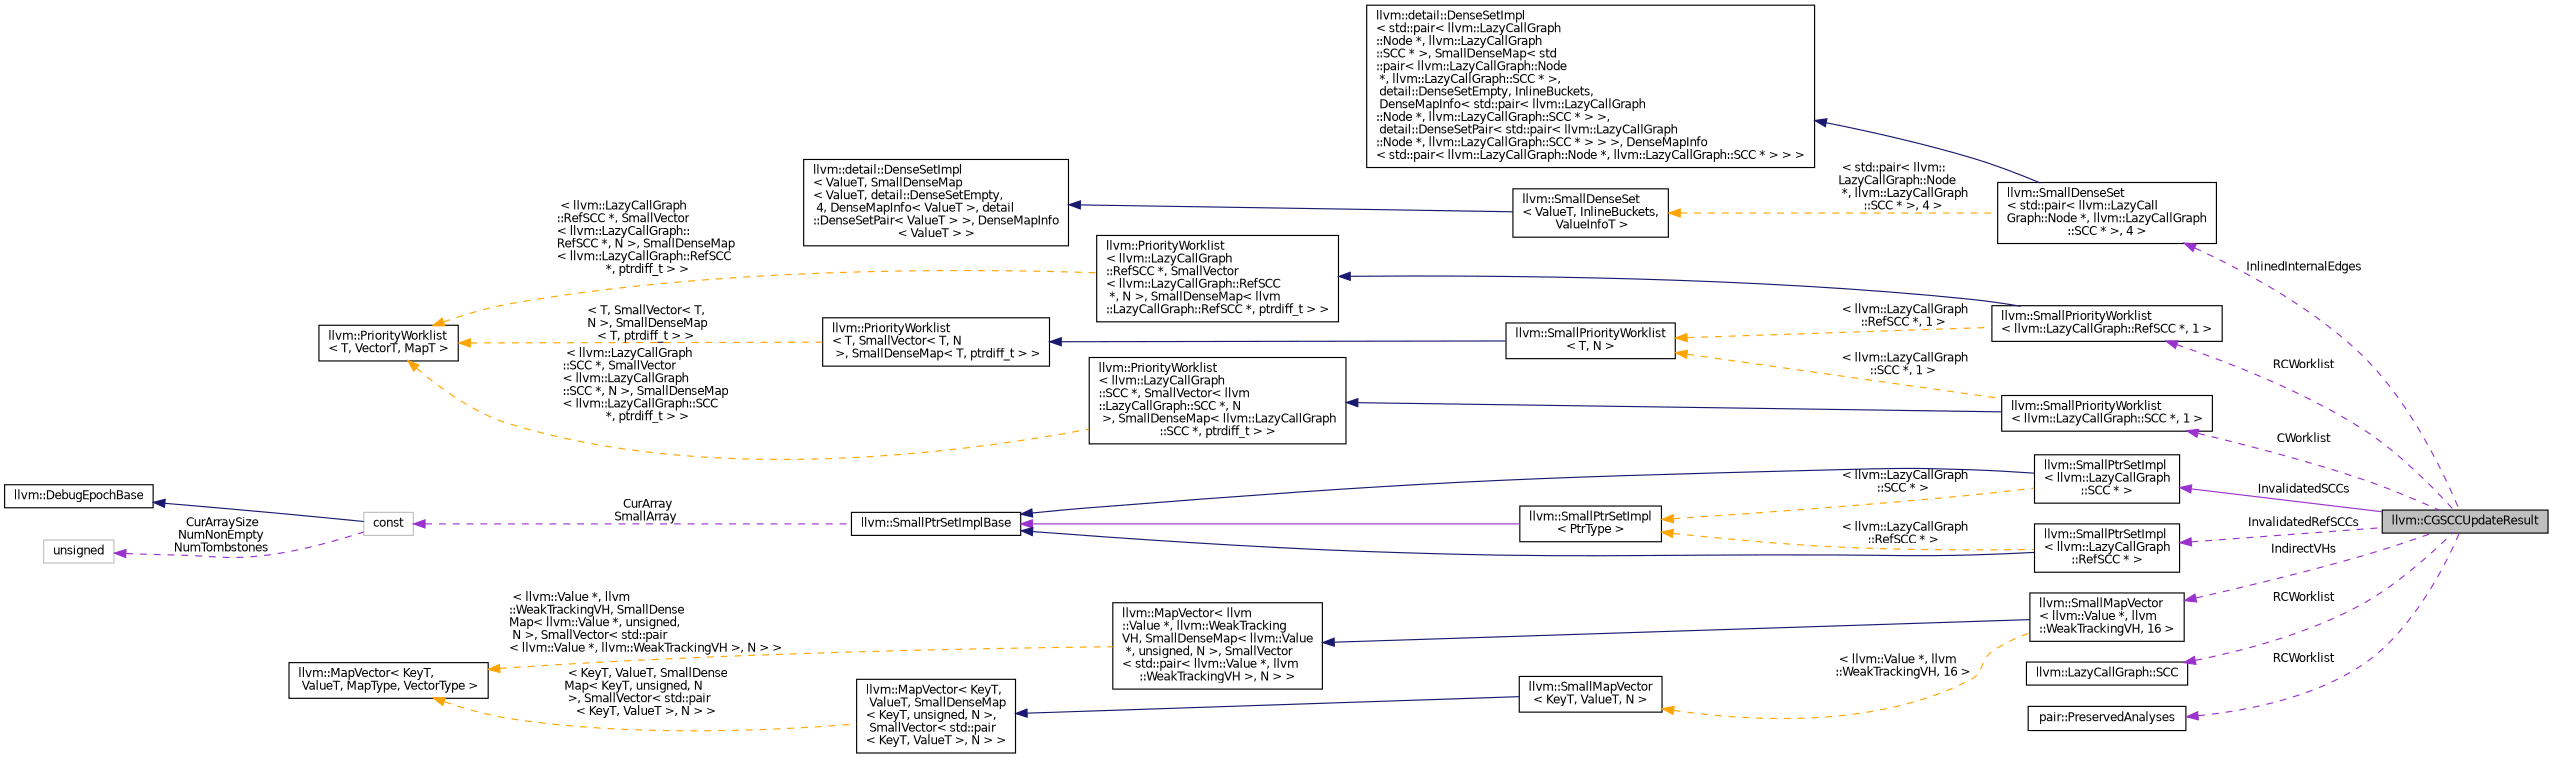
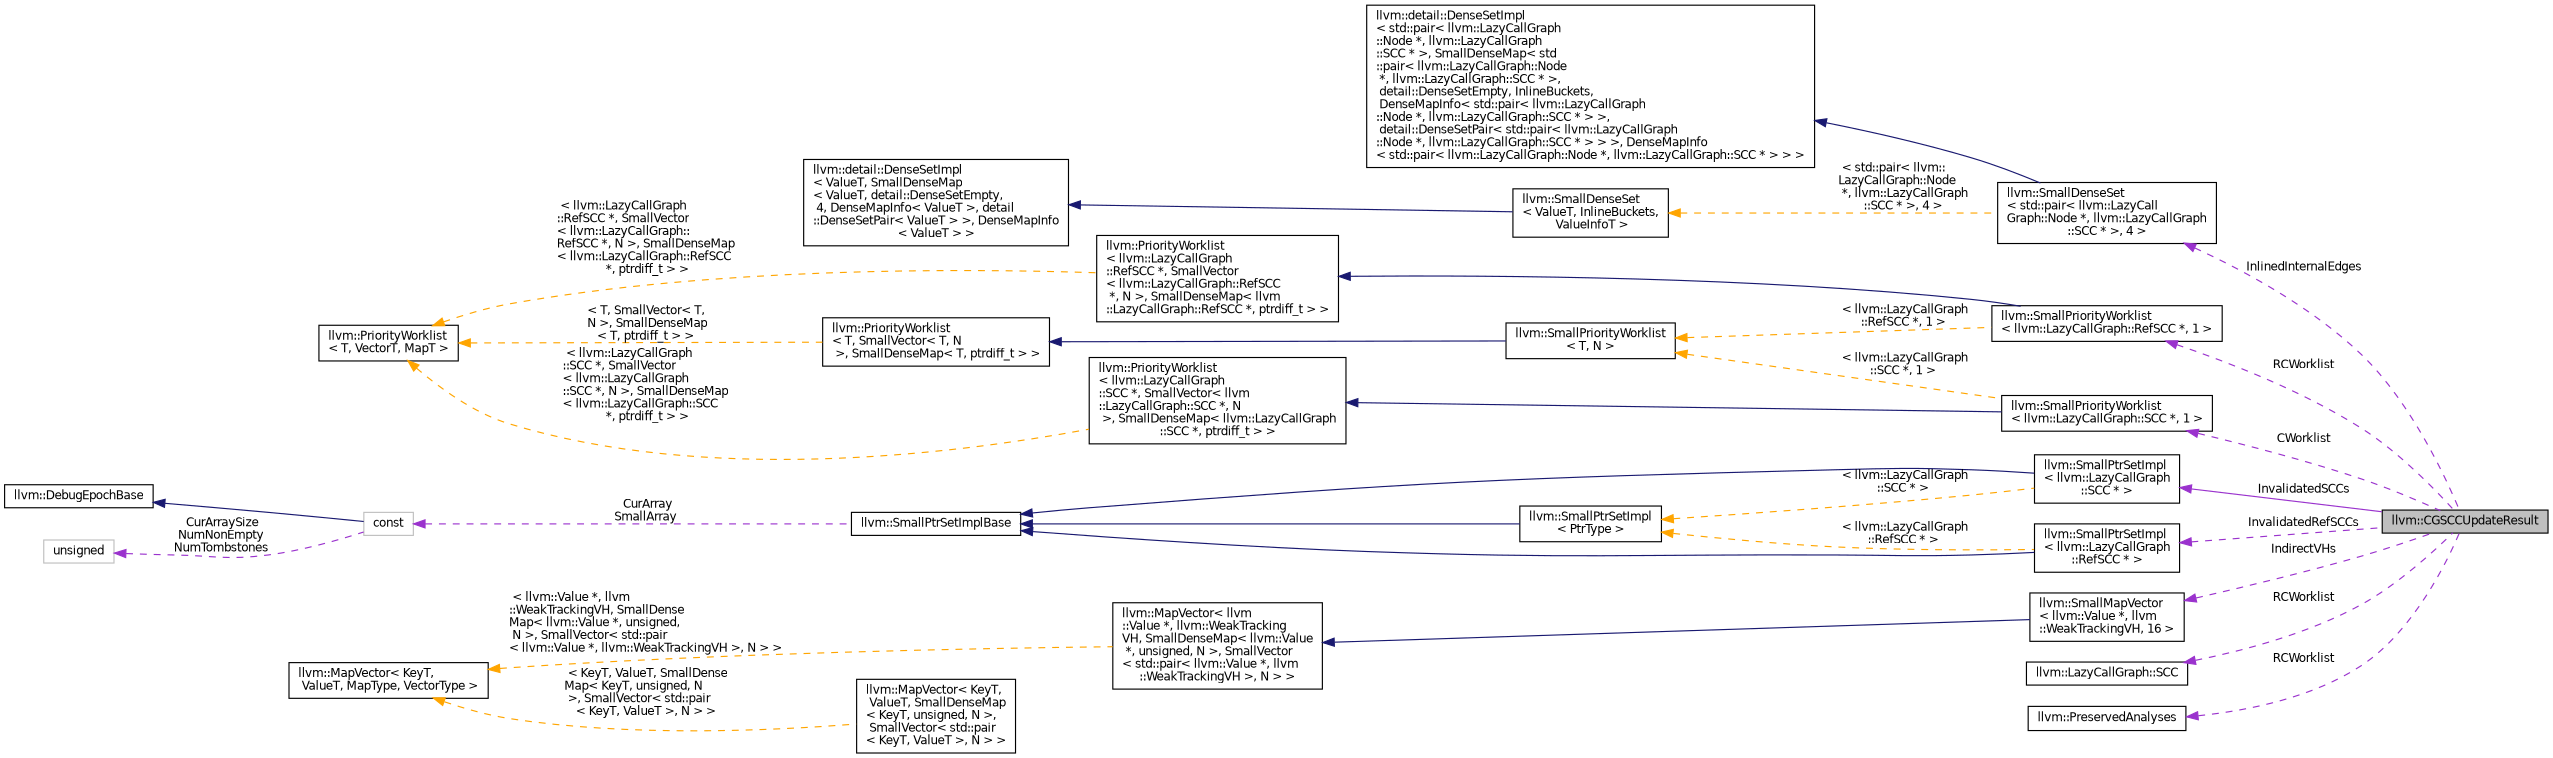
(1276, 524) -> (1276, 524)
(1591, 694) -> none
(2107, 718) -> (2107, 718)
